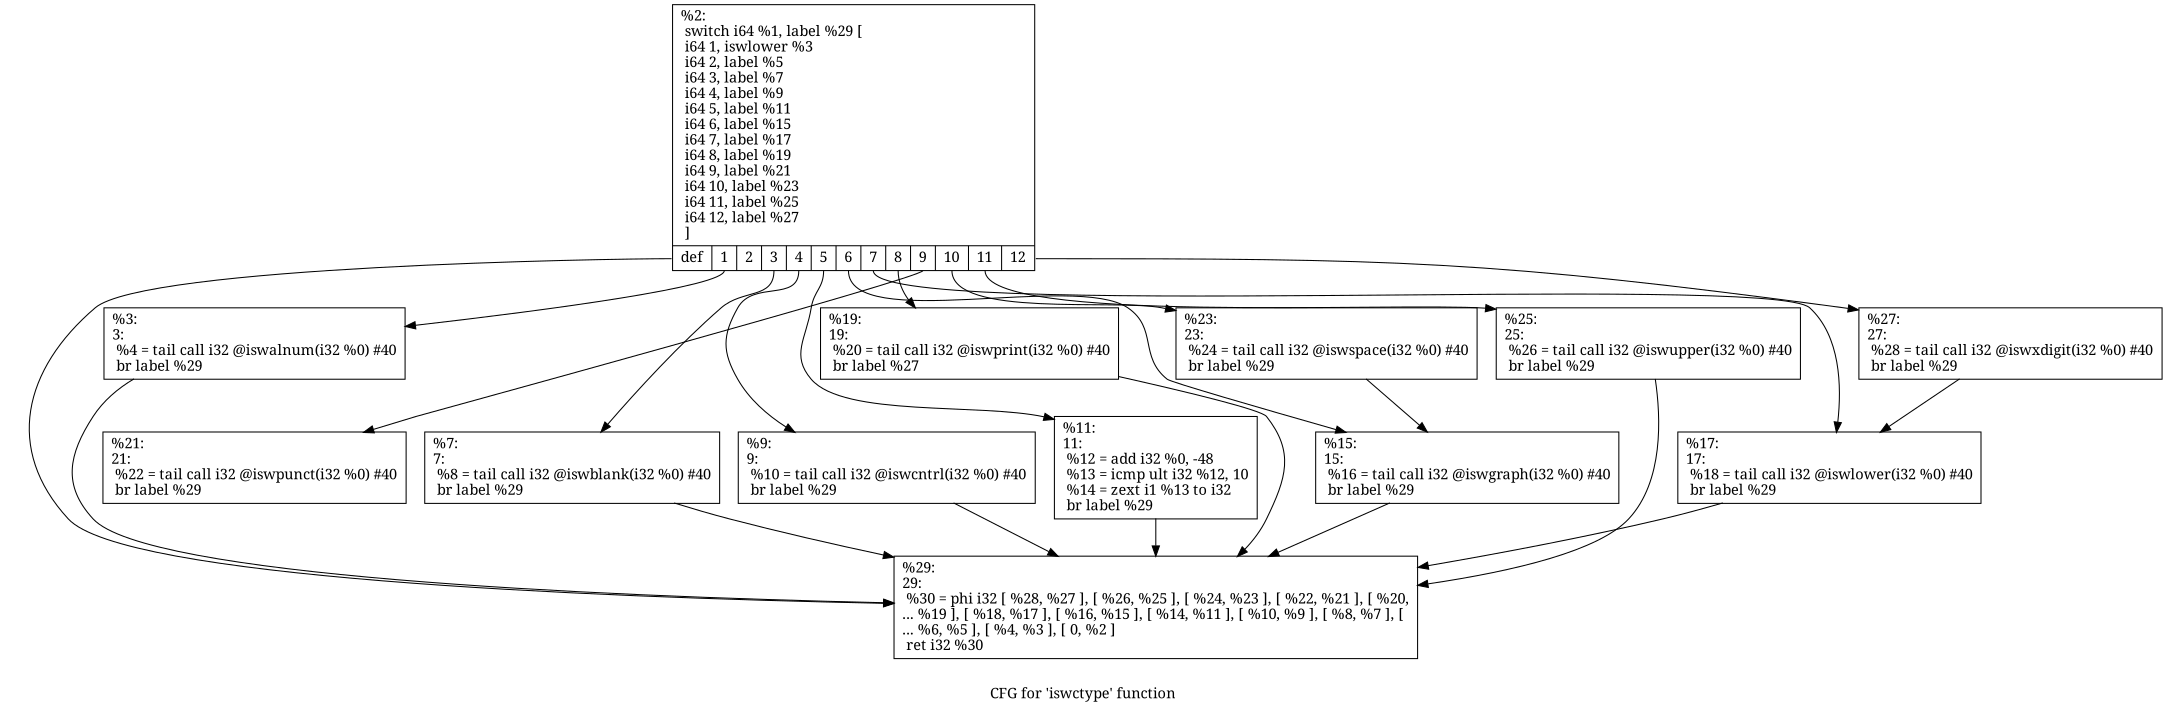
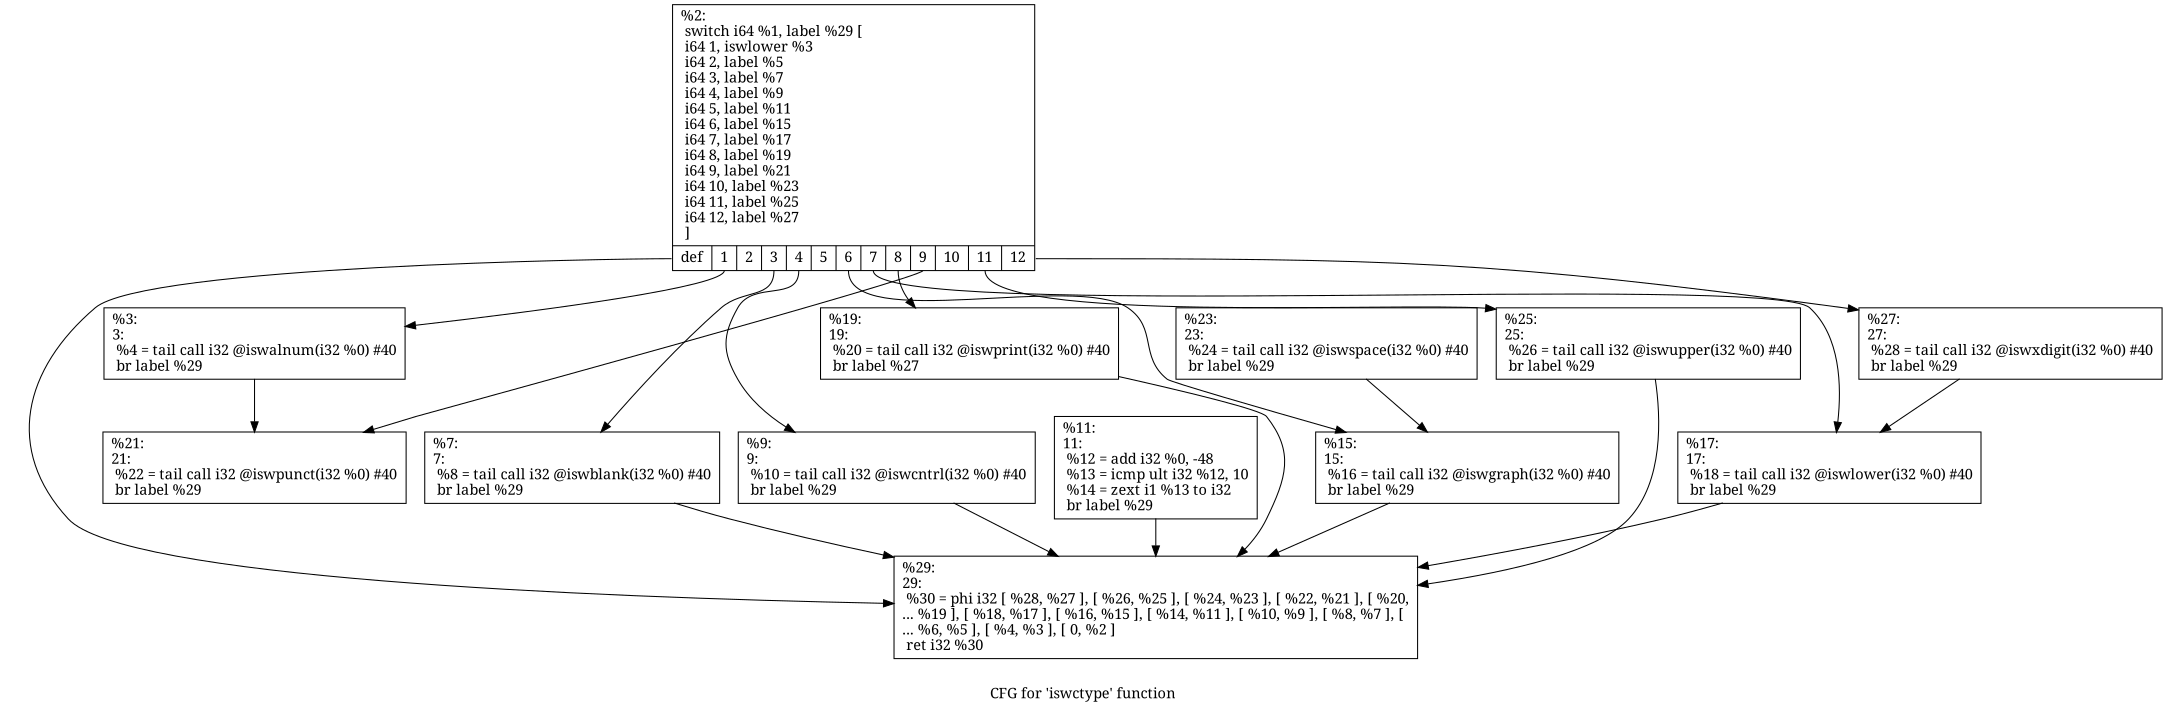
(1047, 304) -> none
(868, 402) -> none
(400, 580) -> (255, 400)
